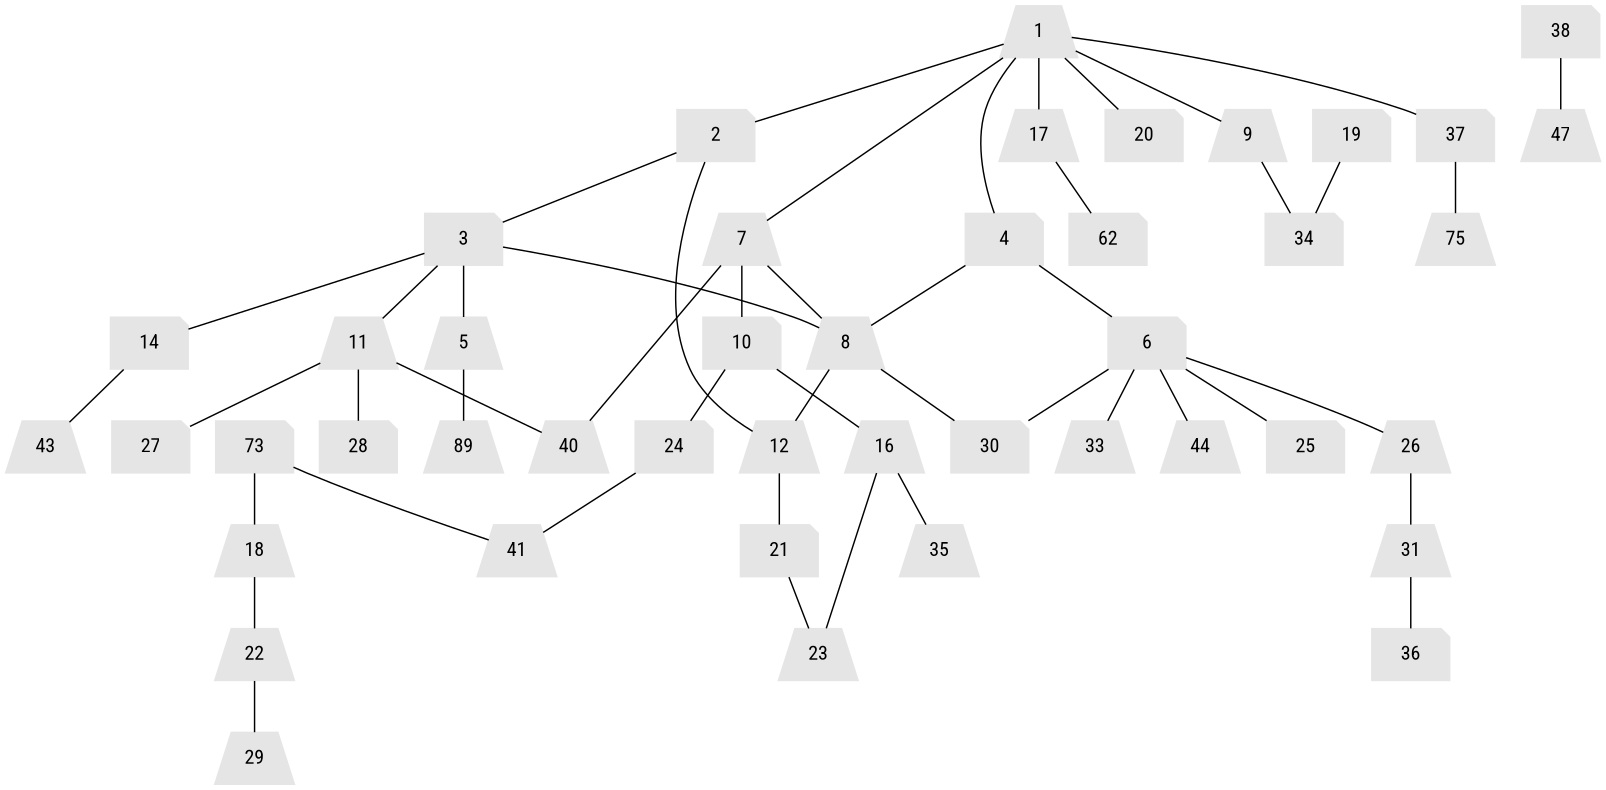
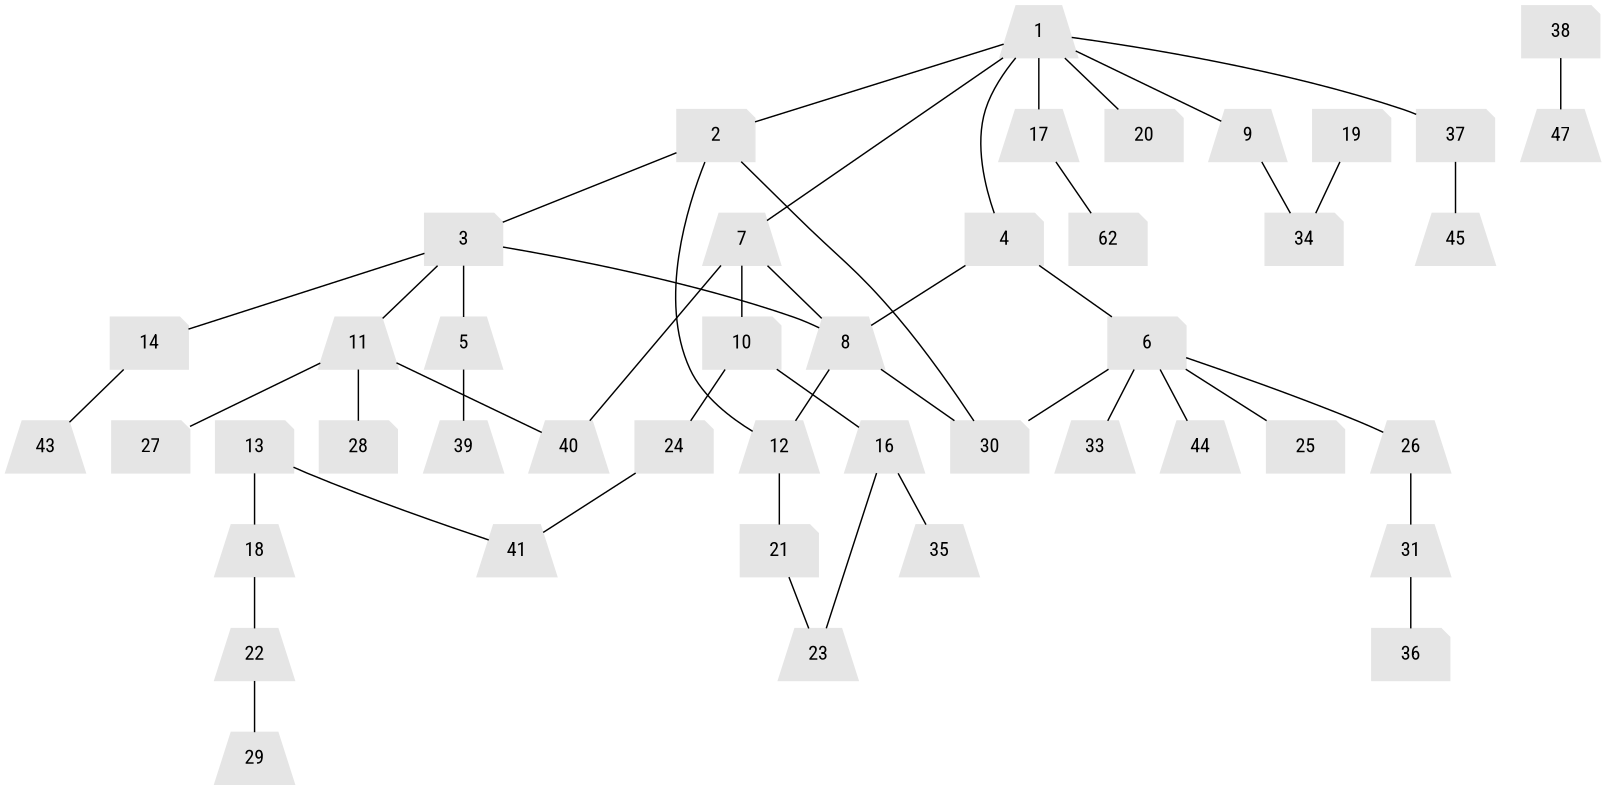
(1456, 239) -> (1456, 239)
none -> (867, 283)
(255, 447) -> (255, 447)
(464, 447) -> (464, 447)
